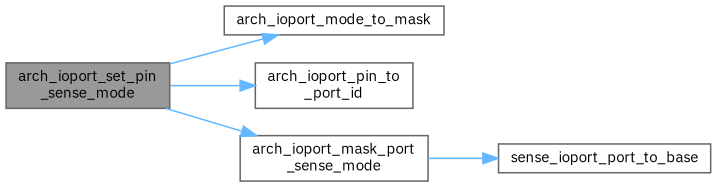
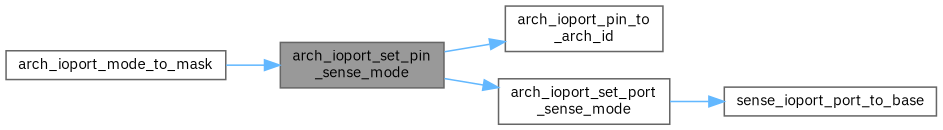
(217, 51) -> (245, 65)
(334, 86) -> (584, 29)
(334, 158) -> (584, 102)
